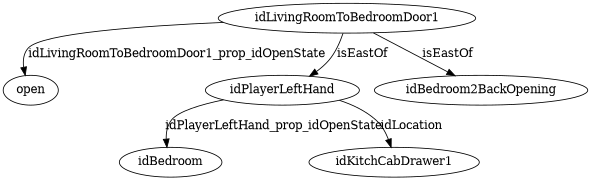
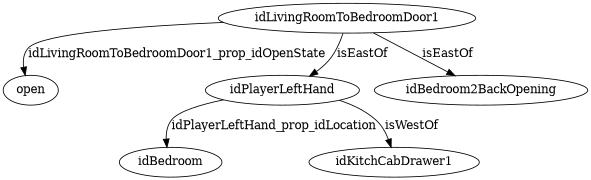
(274, 126) -> (274, 126)
(412, 126) -> (412, 126)
